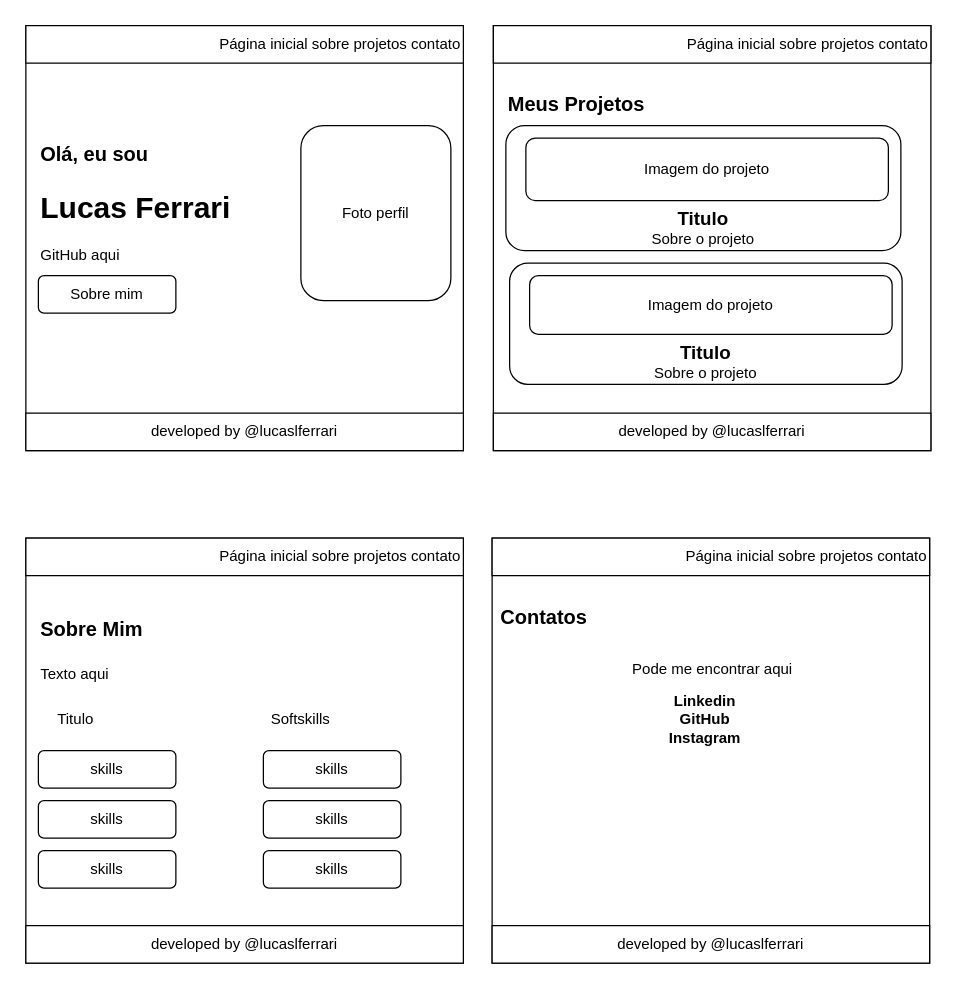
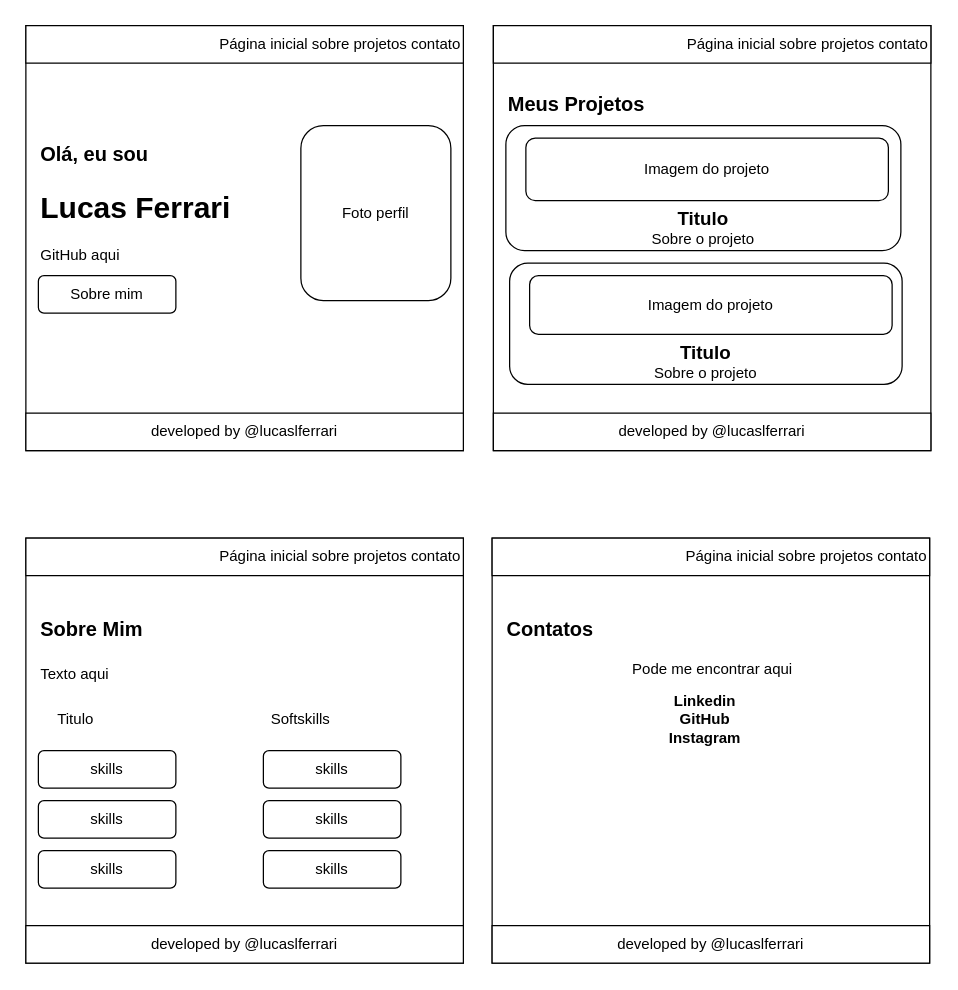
(611, 613) -> (617, 626)
